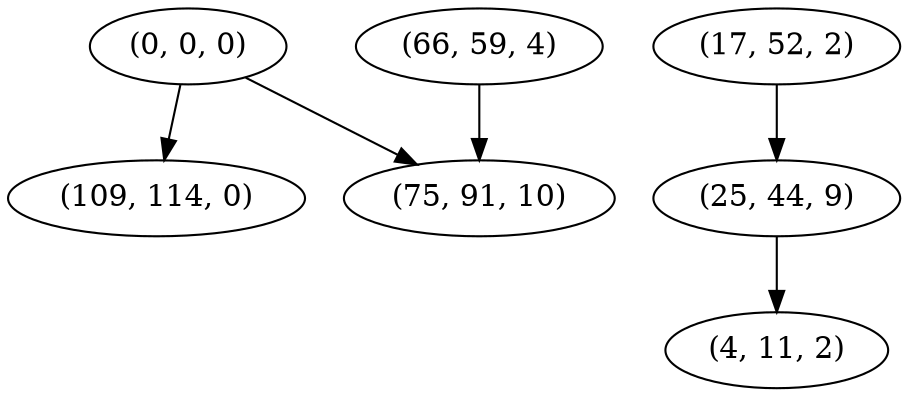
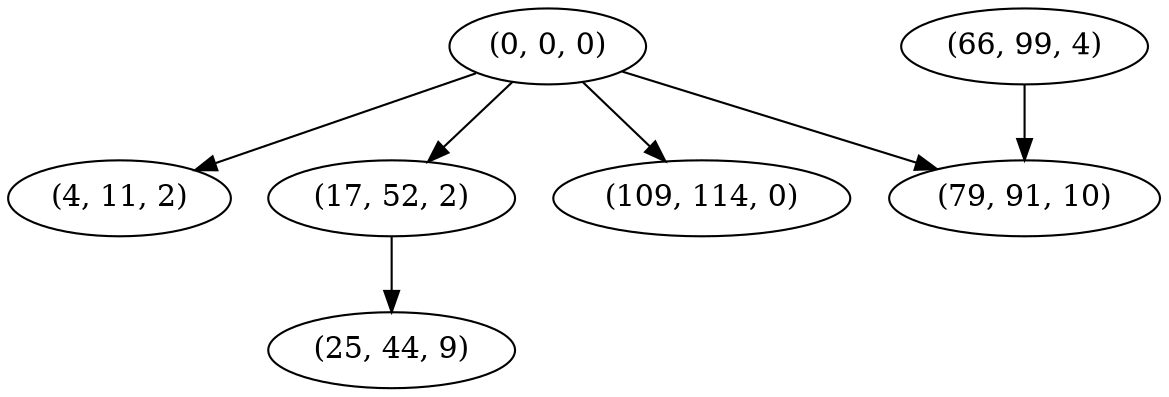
(479, 46) -> (1025, 46)
none -> (478, 114)
(479, 198) -> (1025, 198)
(777, 264) -> (346, 118)
